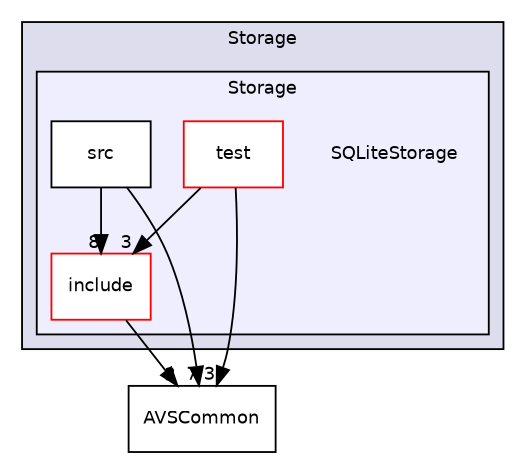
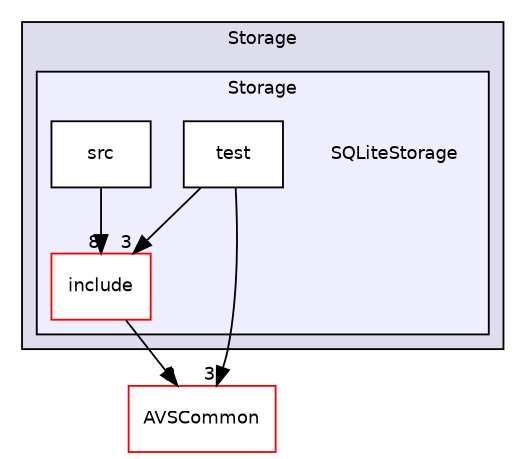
(233, 154) -> (233, 154)
(174, 272) -> none
(202, 419) -> (202, 419)
